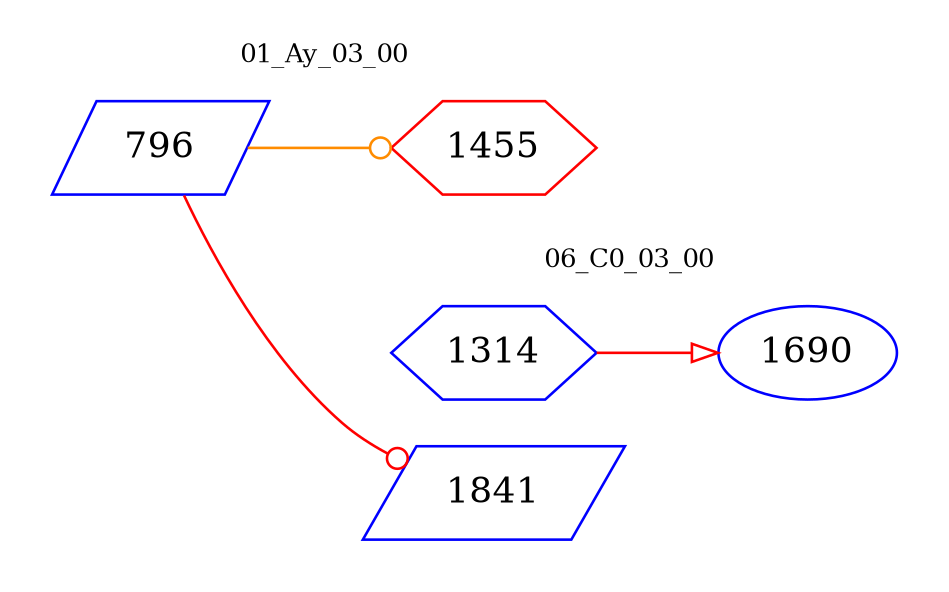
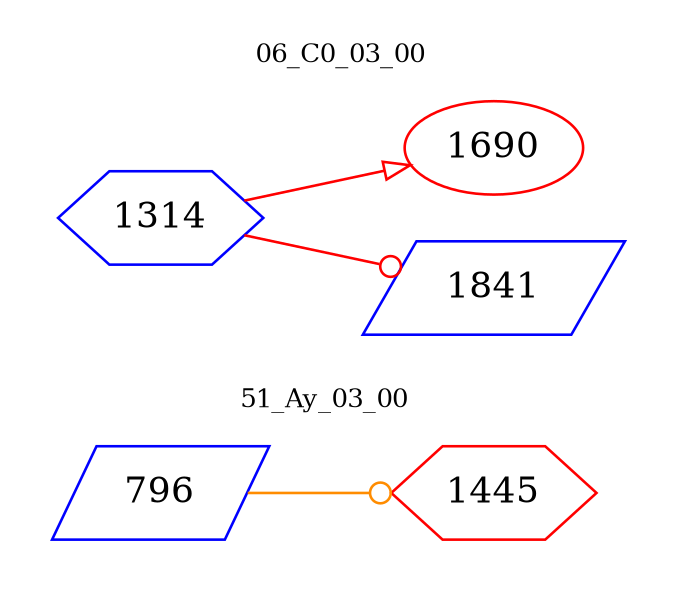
(324, 56) -> (324, 401)
(494, 148) -> (494, 493)
(268, 339) -> (312, 250)
(808, 353) -> (494, 148)
